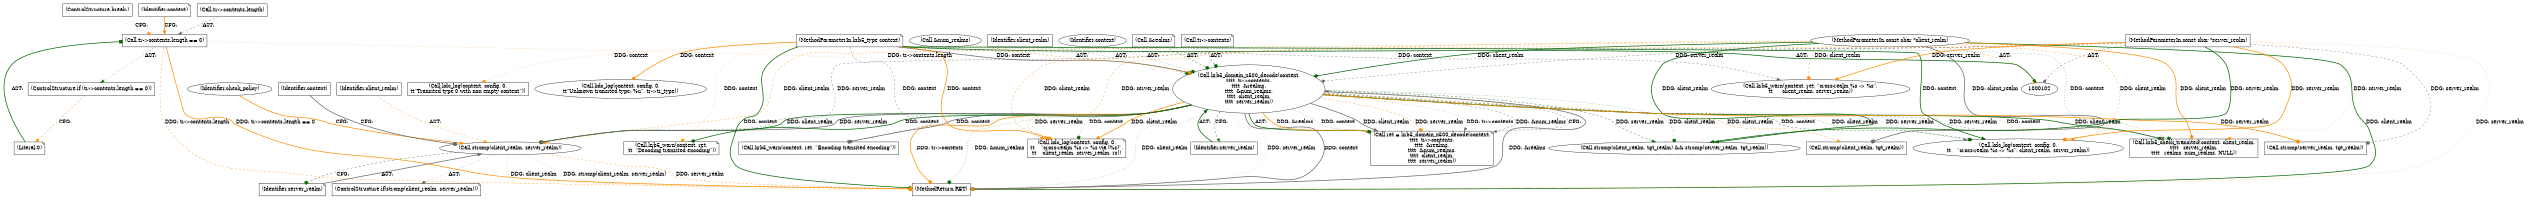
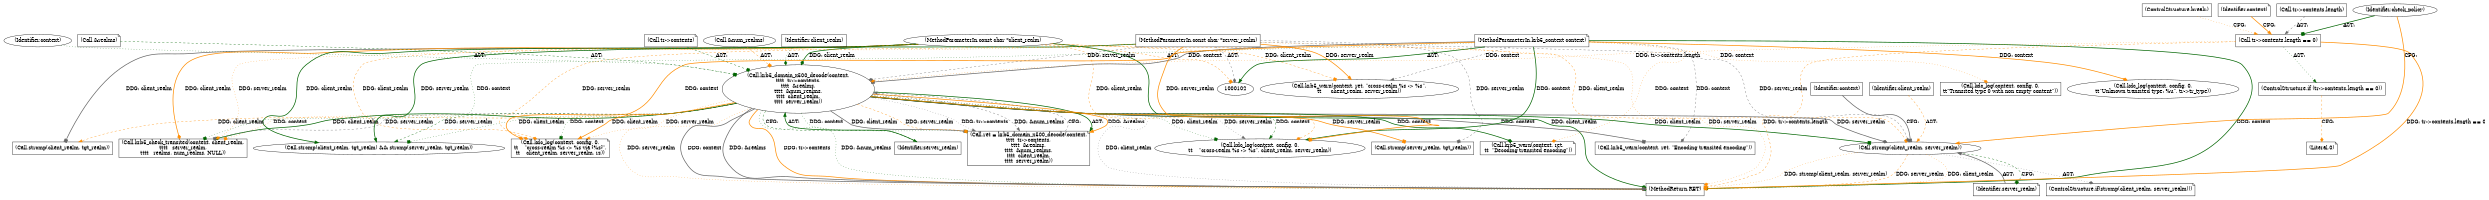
(850, 41) -> (1532, 41)
(23, 57) -> (2340, 25)
